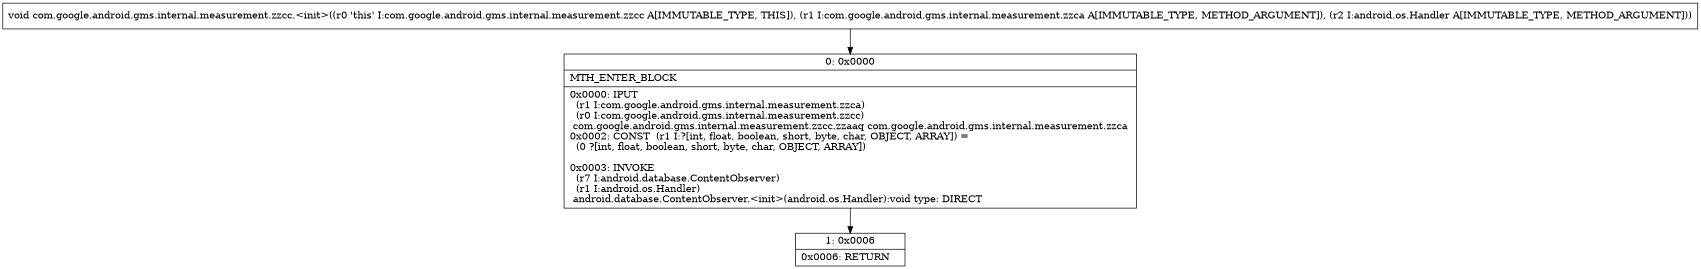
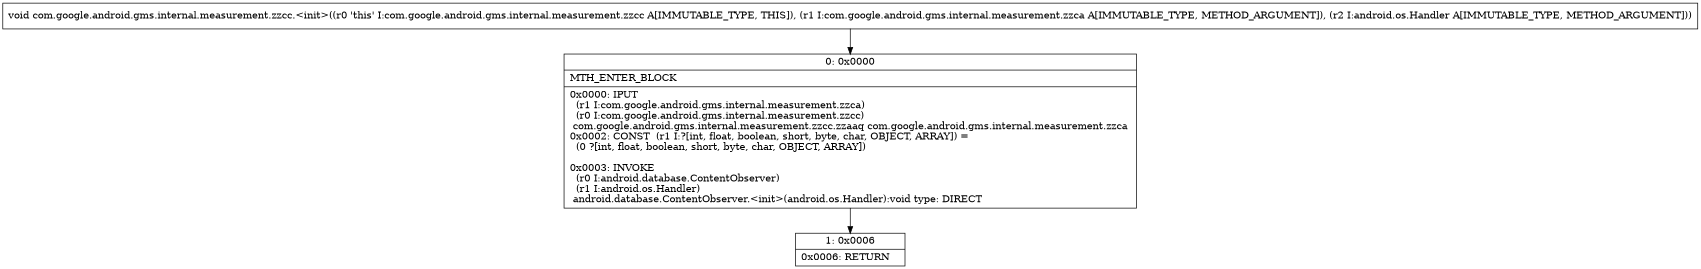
(675, 178) -> (675, 178)
